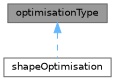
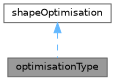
(58, 45) -> (58, 45)
